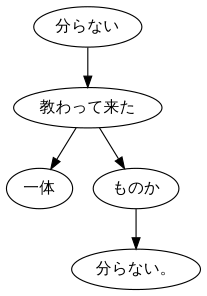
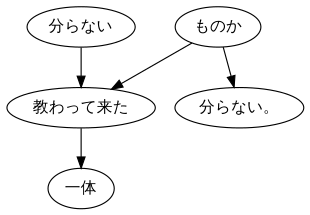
(109, 143) -> (157, 63)
